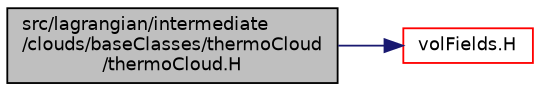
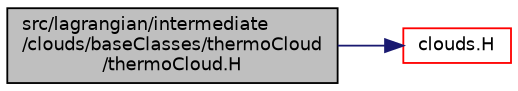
(468, 46) -> (457, 46)
